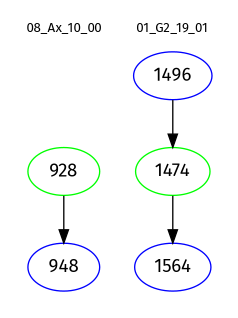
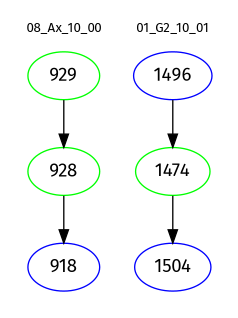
(173, 29) -> (173, 29)
none -> (64, 76)
(64, 267) -> (64, 267)
(173, 267) -> (173, 267)
